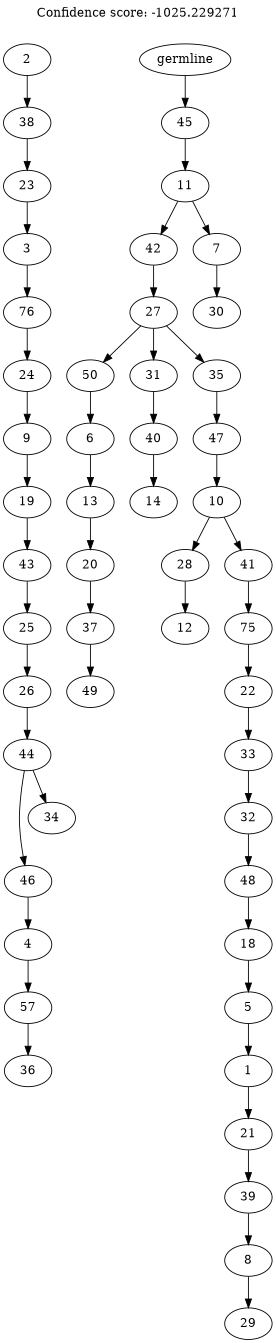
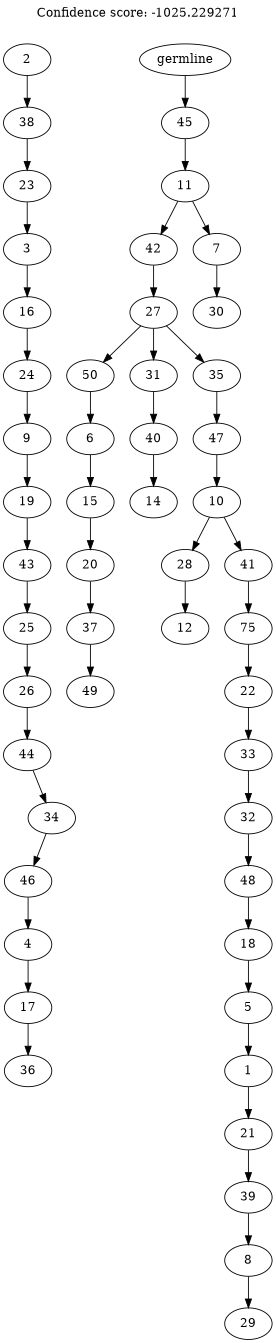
(27, 312) -> (27, 312)
(90, 502) -> (90, 502)
(19, 814) -> (42, 845)
(28, 1008) -> (28, 1008)
